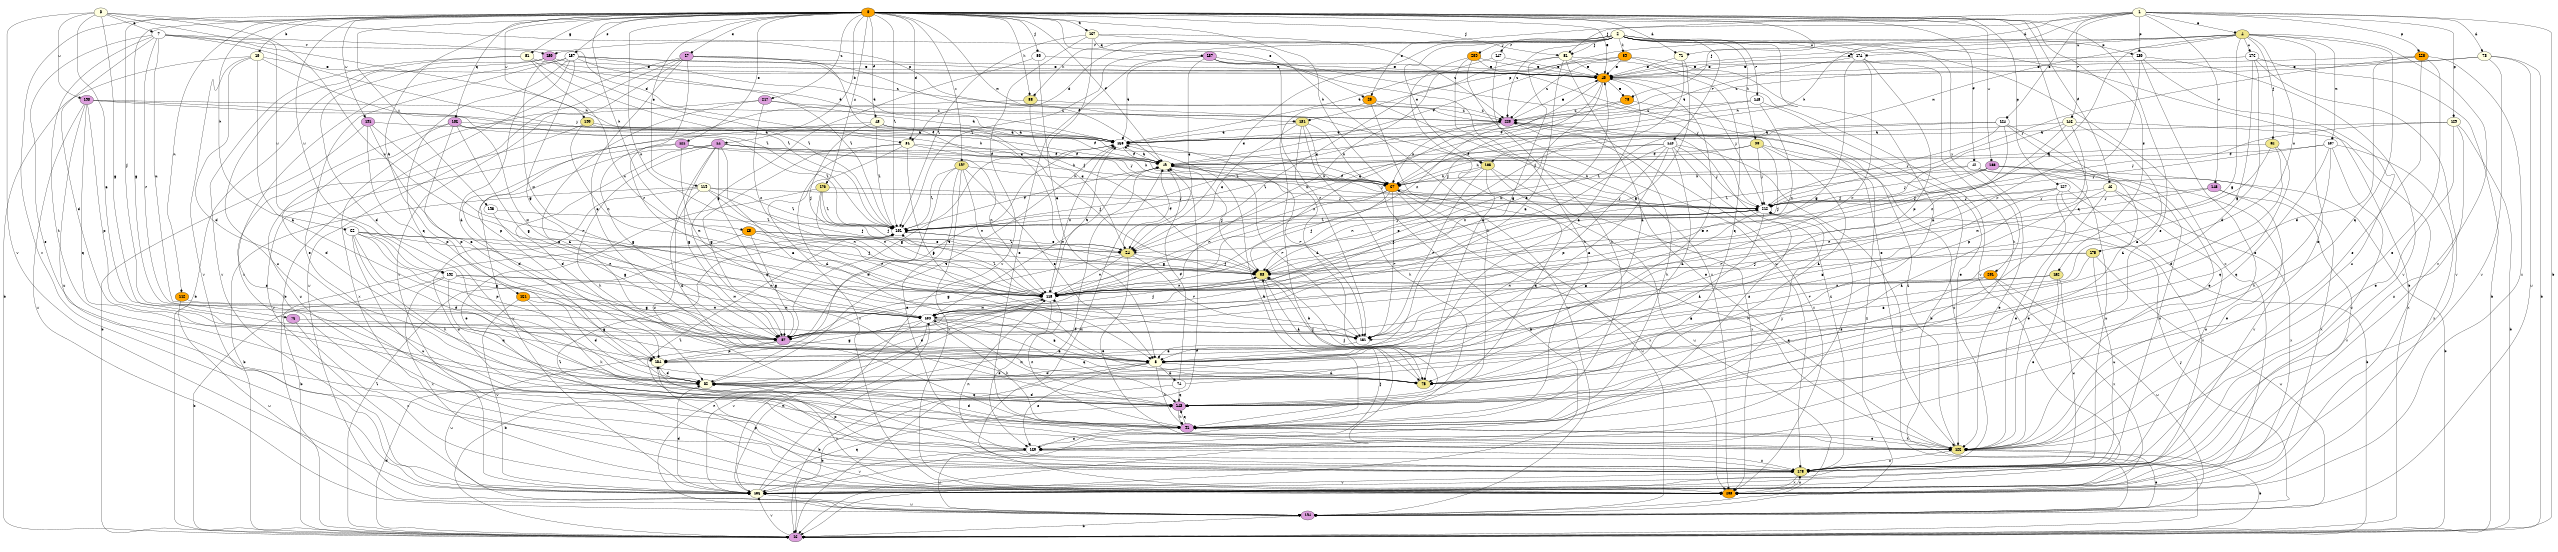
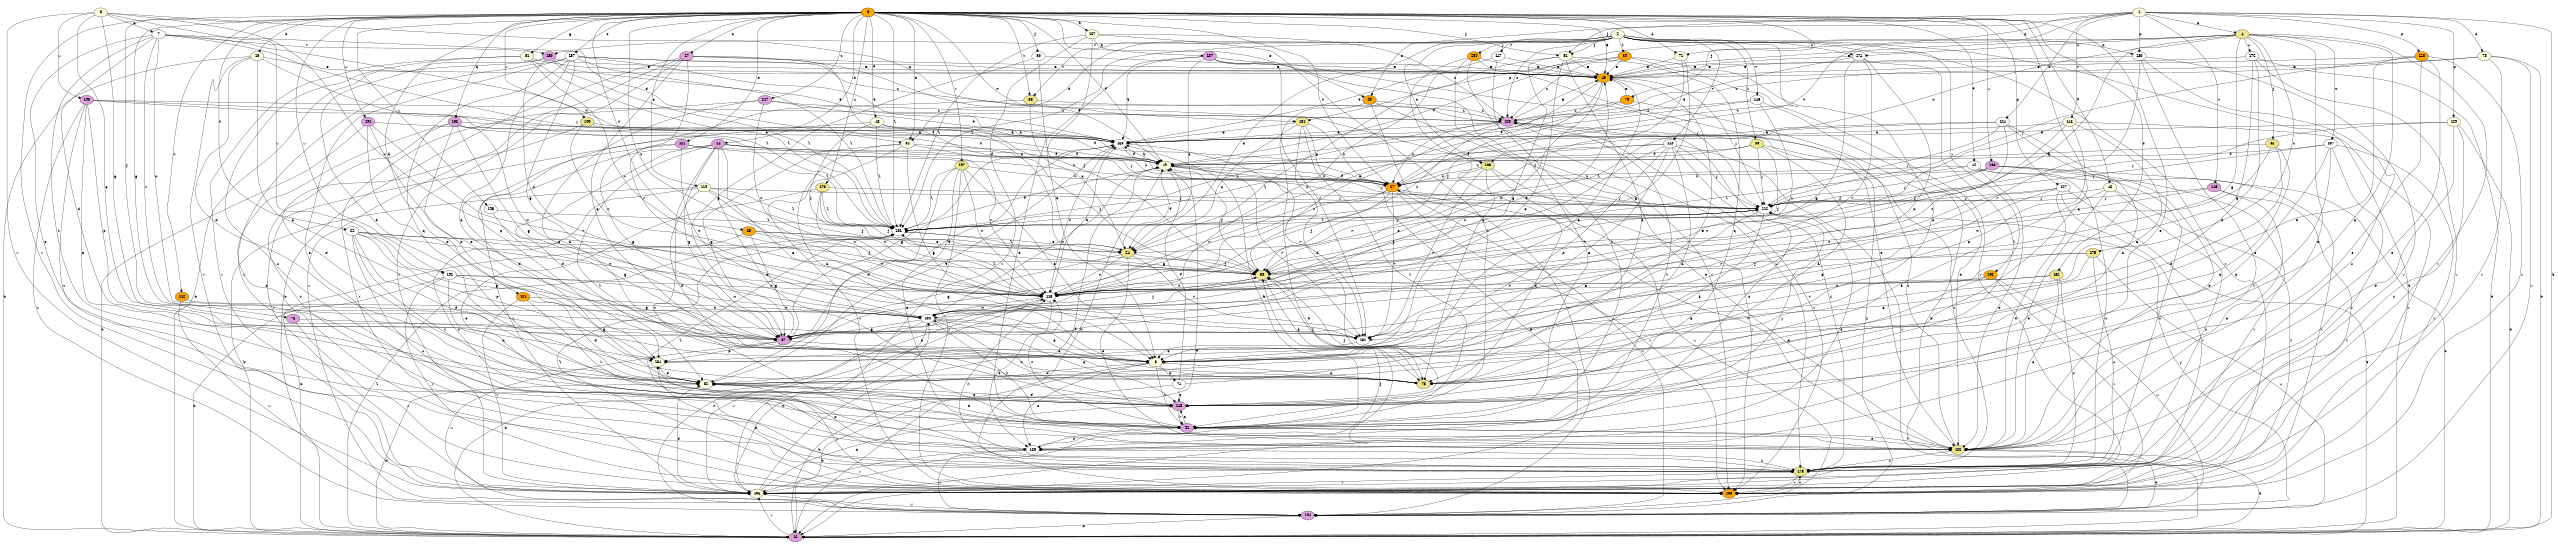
(1615, 88) -> (1622, 86)
(801, 344) -> (857, 330)
